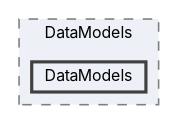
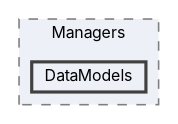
(89, 34) -> (89, 34)
